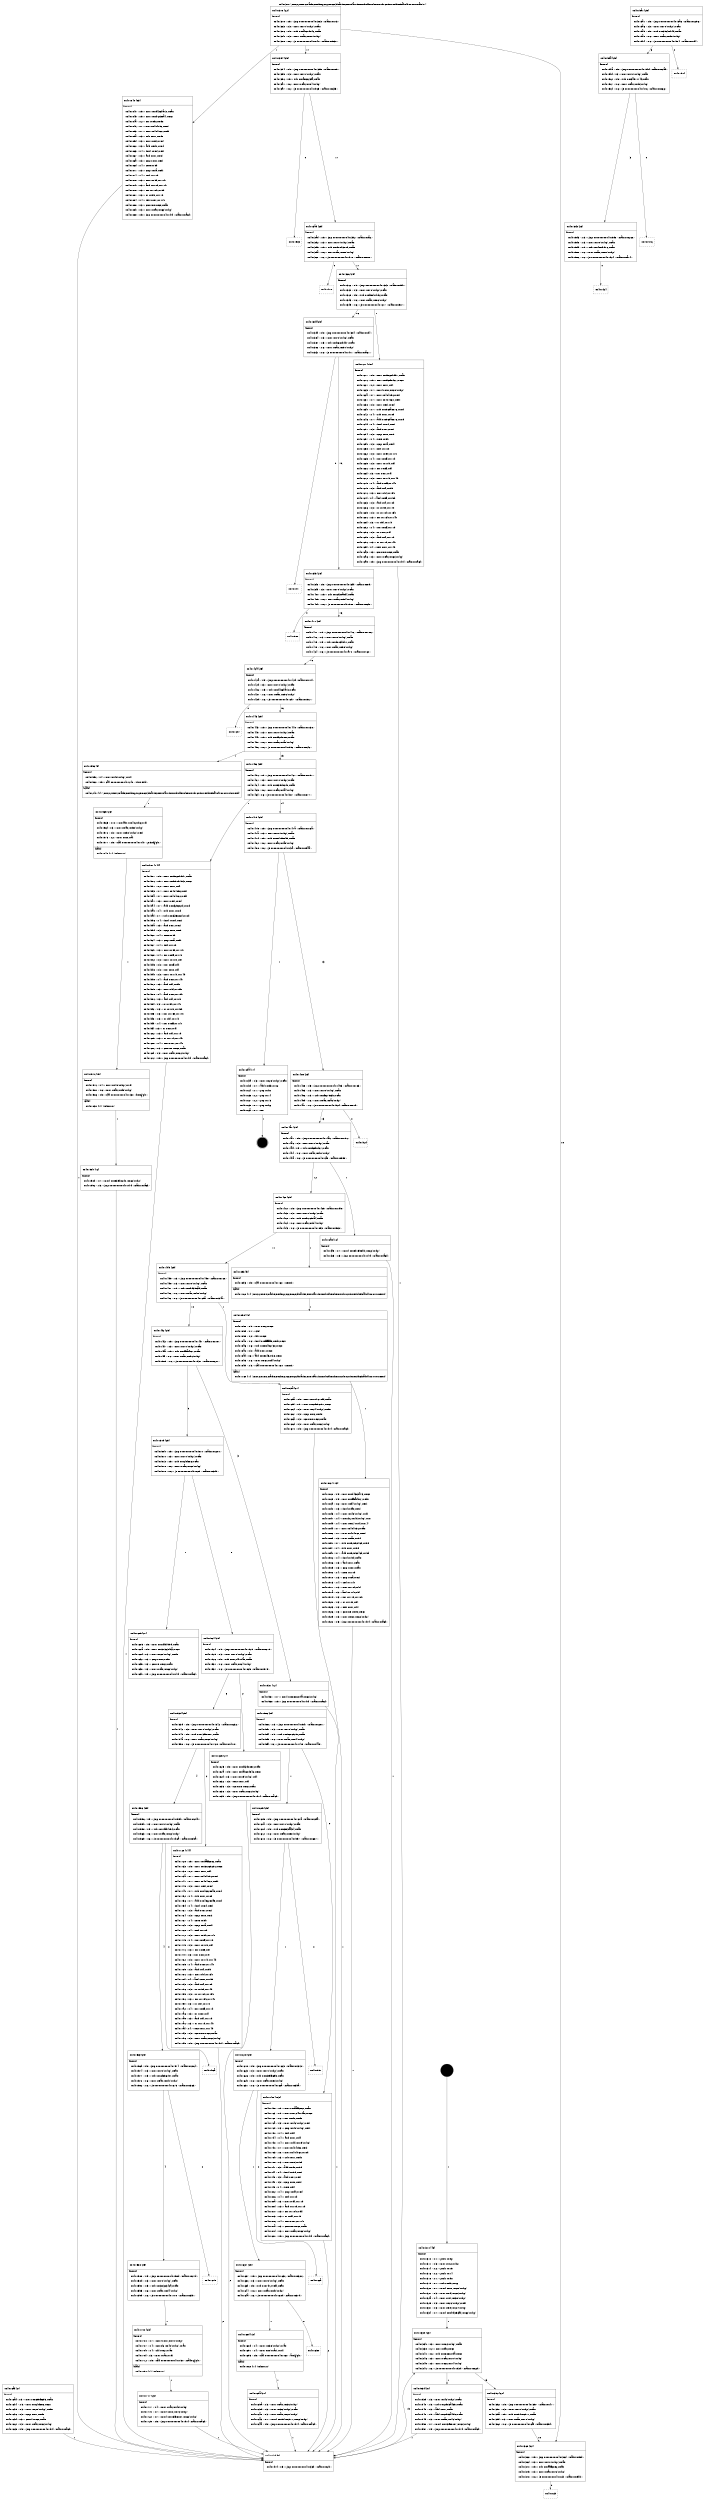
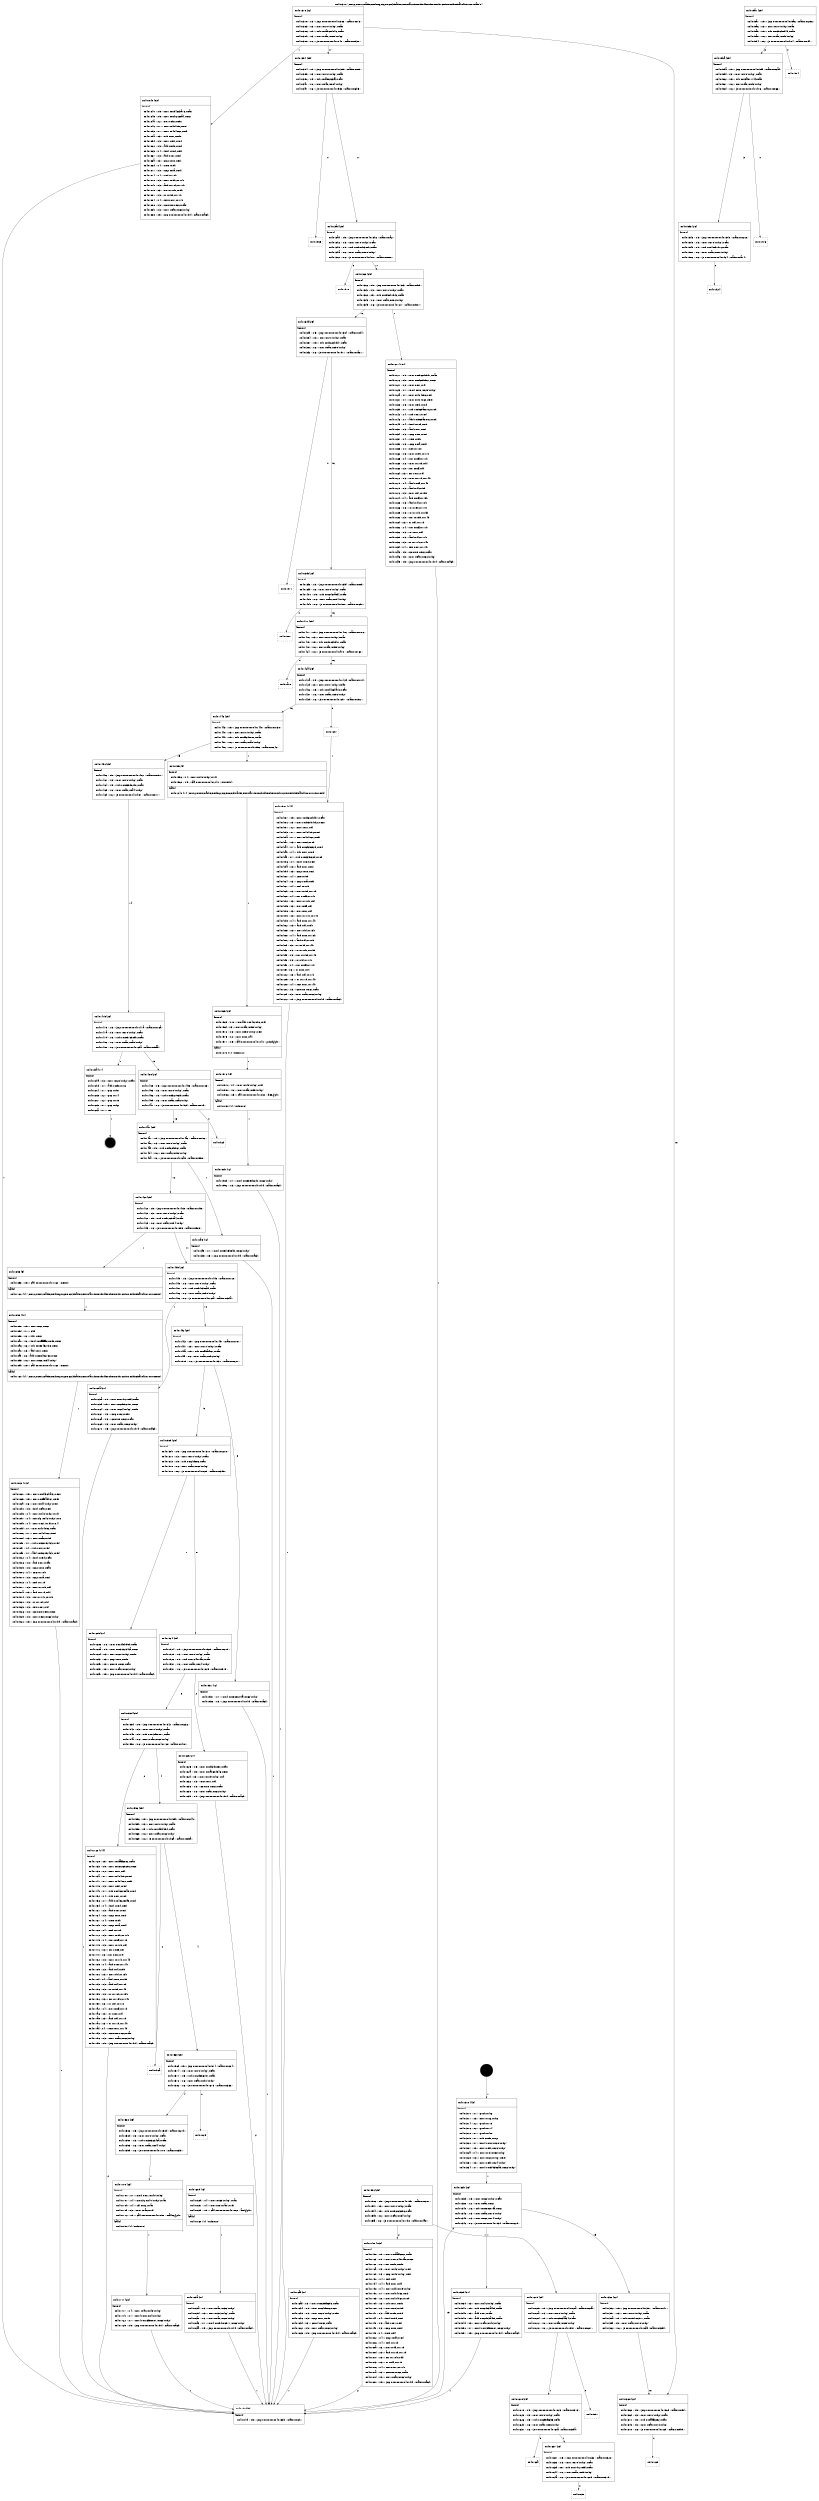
none -> (285, 684)
(228, 828) -> (330, 769)
(270, 2314) -> none
